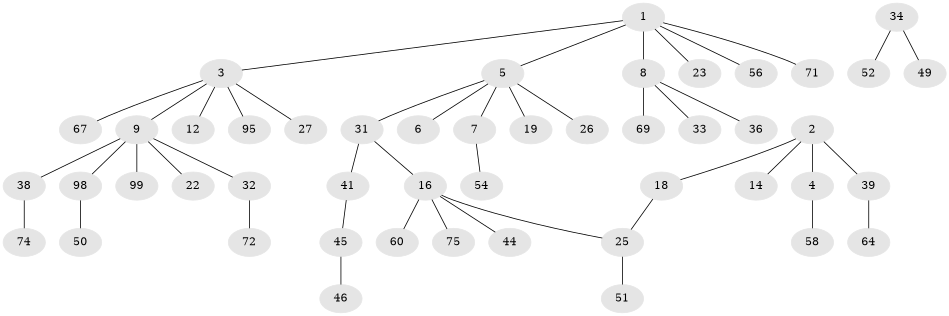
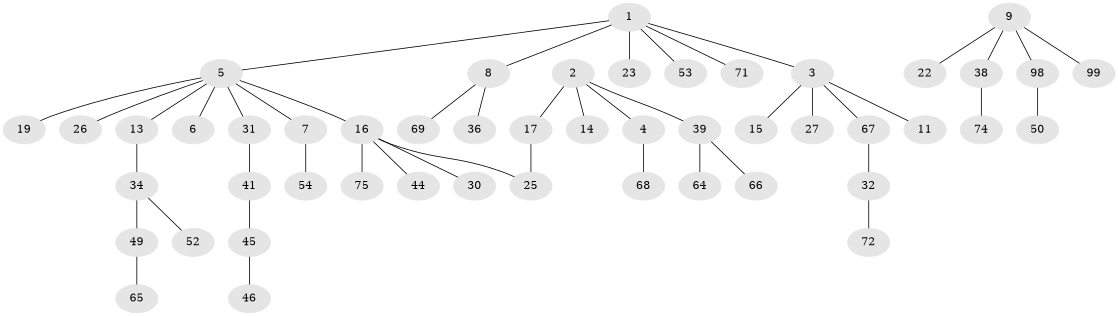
(756, 74) -> (686, 74)
(179, 102) -> none
none -> (137, 130)
(193, 130) -> (925, 130)
(249, 130) -> (756, 130)
(700, 130) -> none
(193, 158) -> (869, 158)
(394, 158) -> (293, 100)
(662, 186) -> (531, 130)
none -> (756, 186)
(397, 242) -> (475, 186)
(812, 242) -> (644, 186)
none -> (137, 299)
(622, 299) -> none
